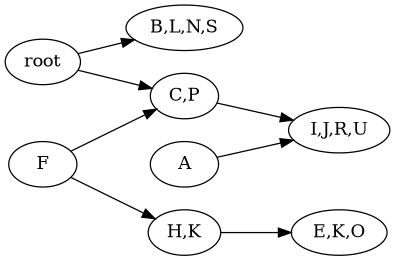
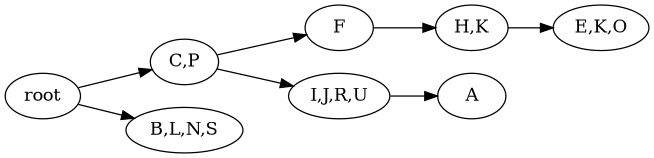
(108, 133) -> (256, 46)
(249, 150) -> (407, 96)
